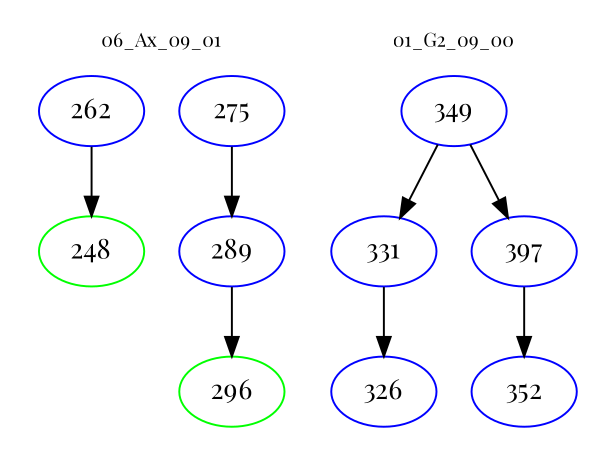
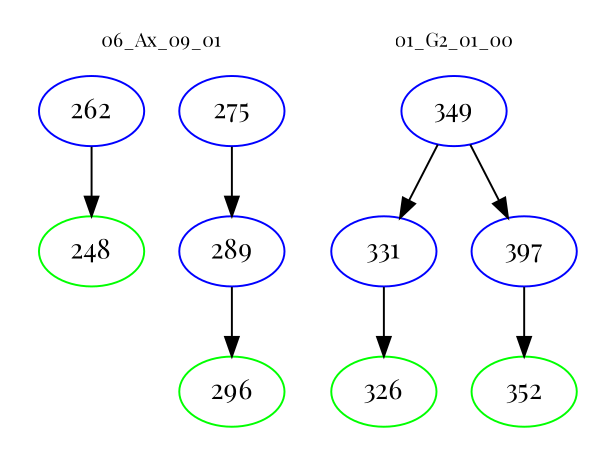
(454, 42) -> (454, 42)
(384, 392) -> (384, 392)
(524, 392) -> (524, 392)
